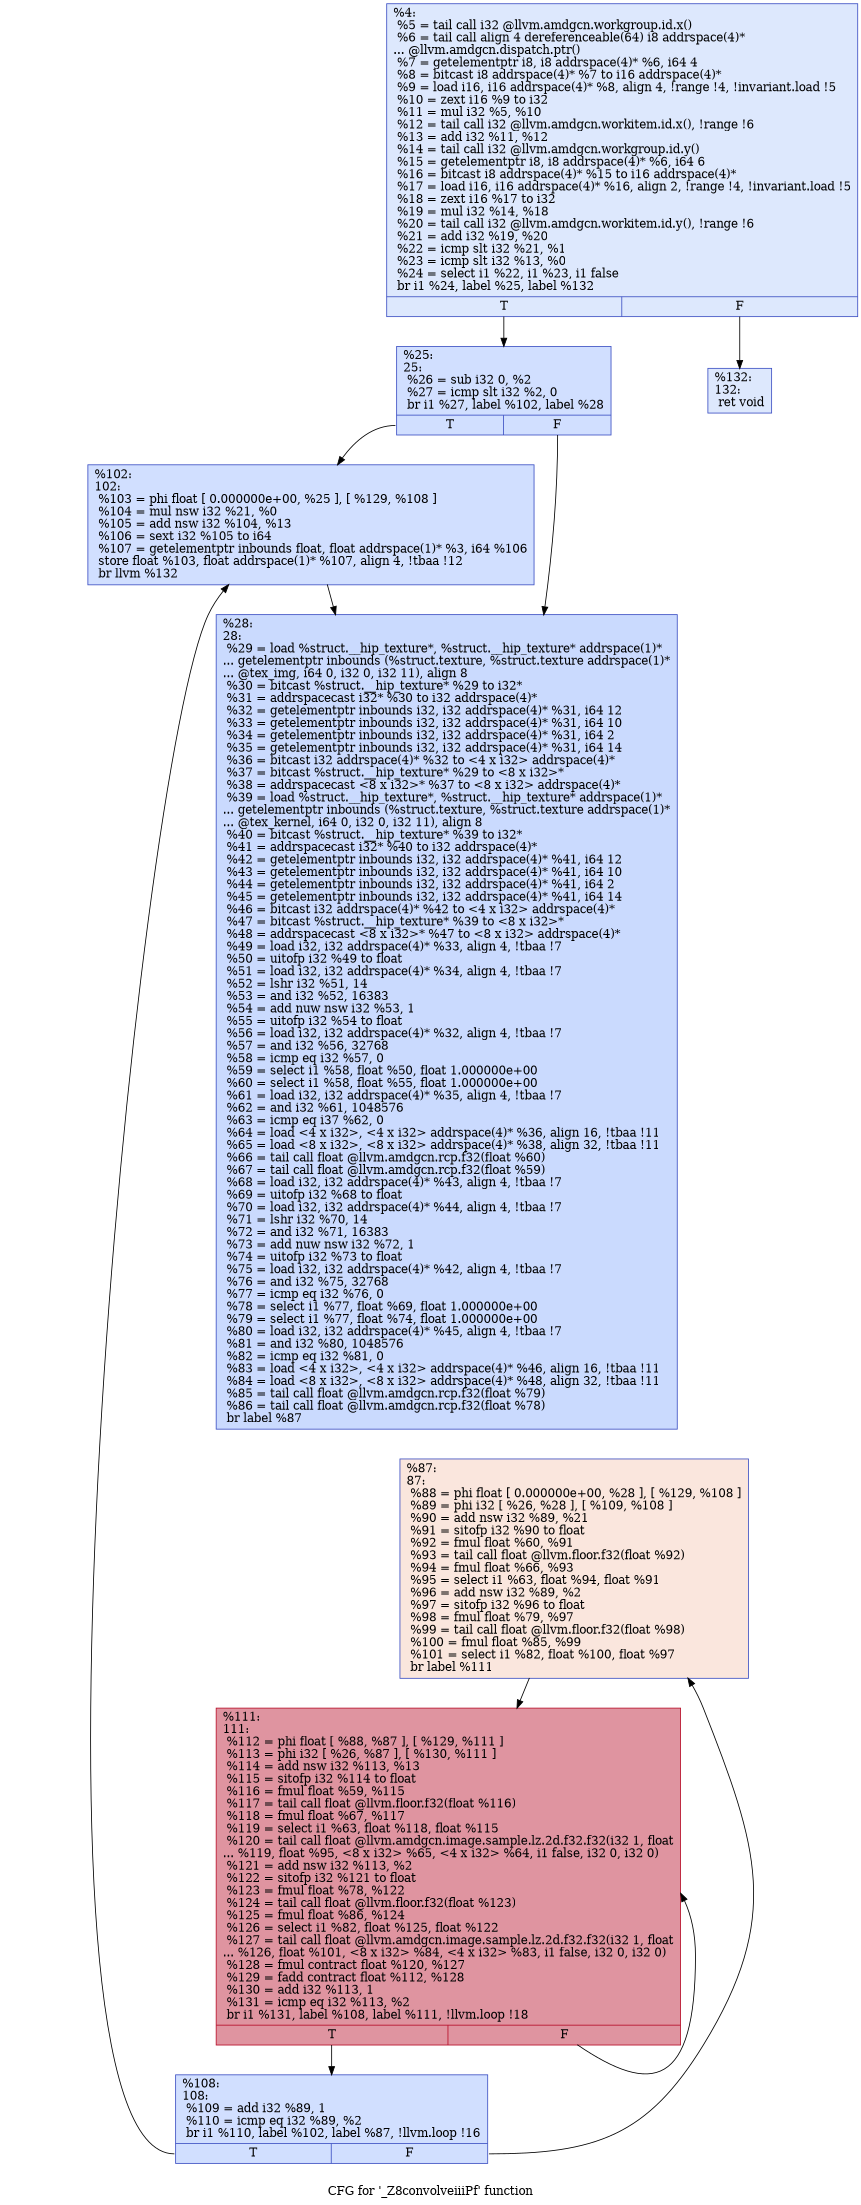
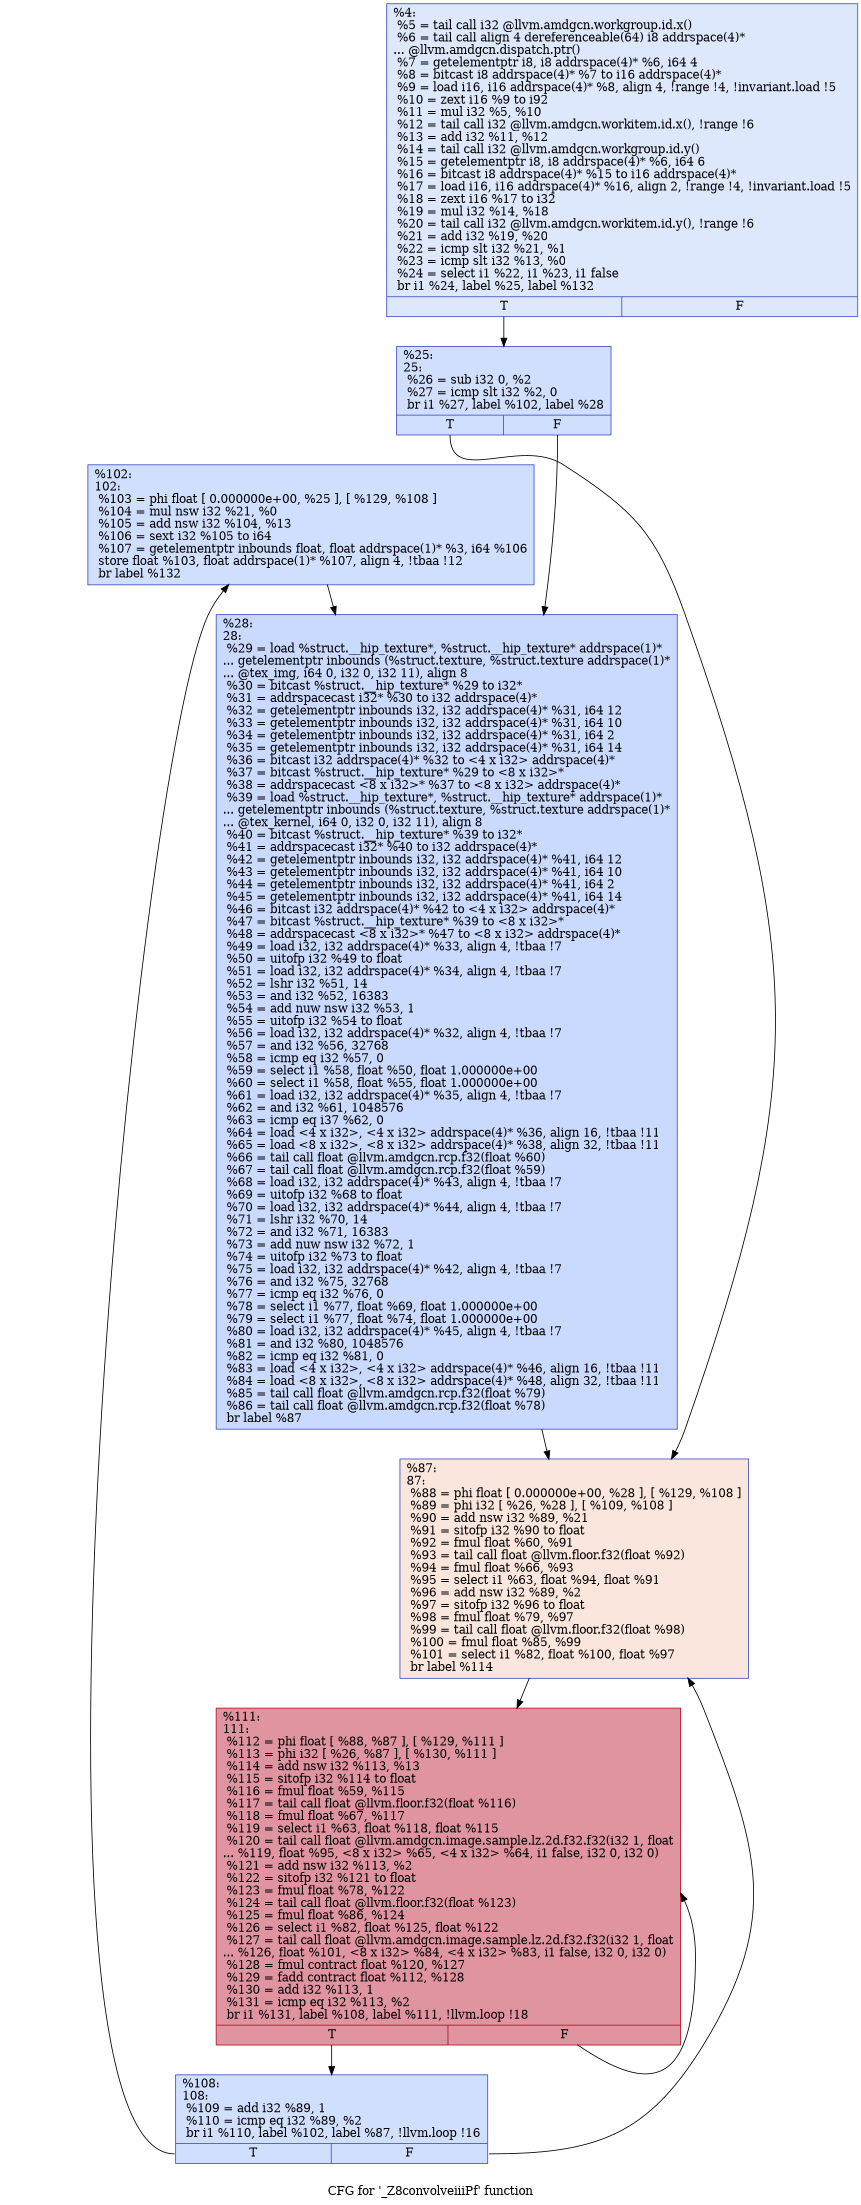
(471, 100) -> (471, 100)
(740, 391) -> none
(365, 435) -> (759, 871)
(136, 574) -> (138, 574)
none -> (544, 1440)
(450, 1668) -> (450, 1668)
